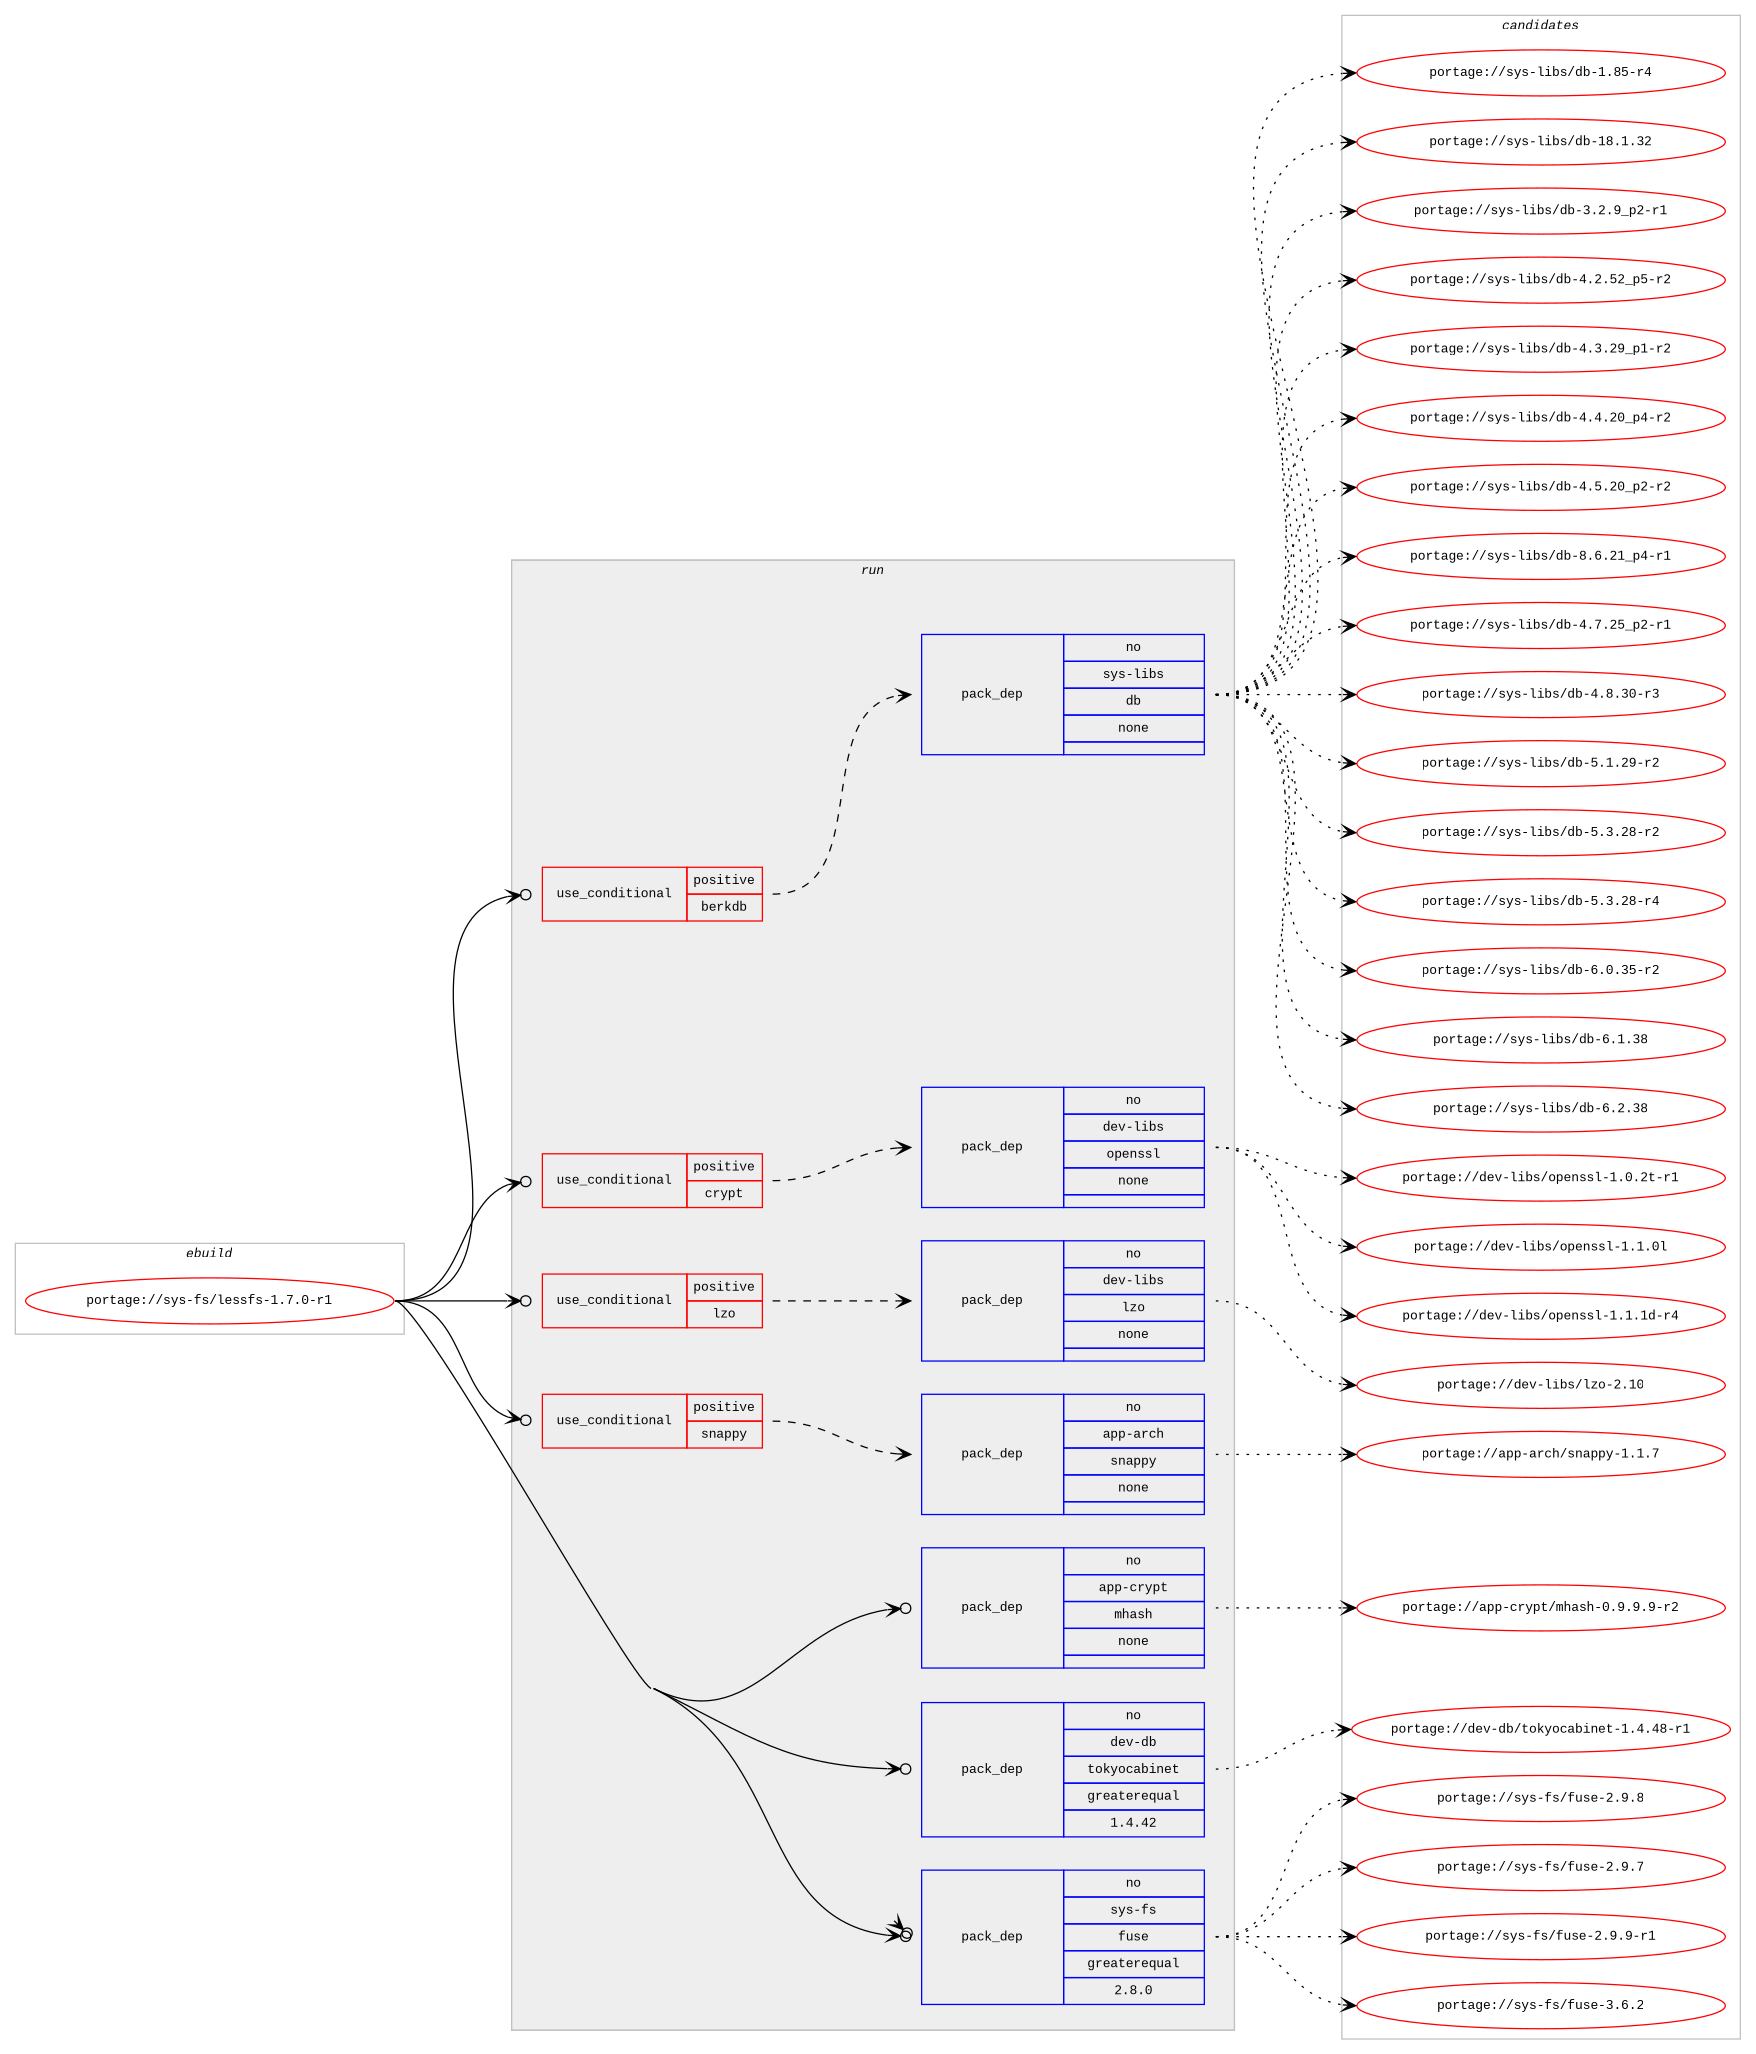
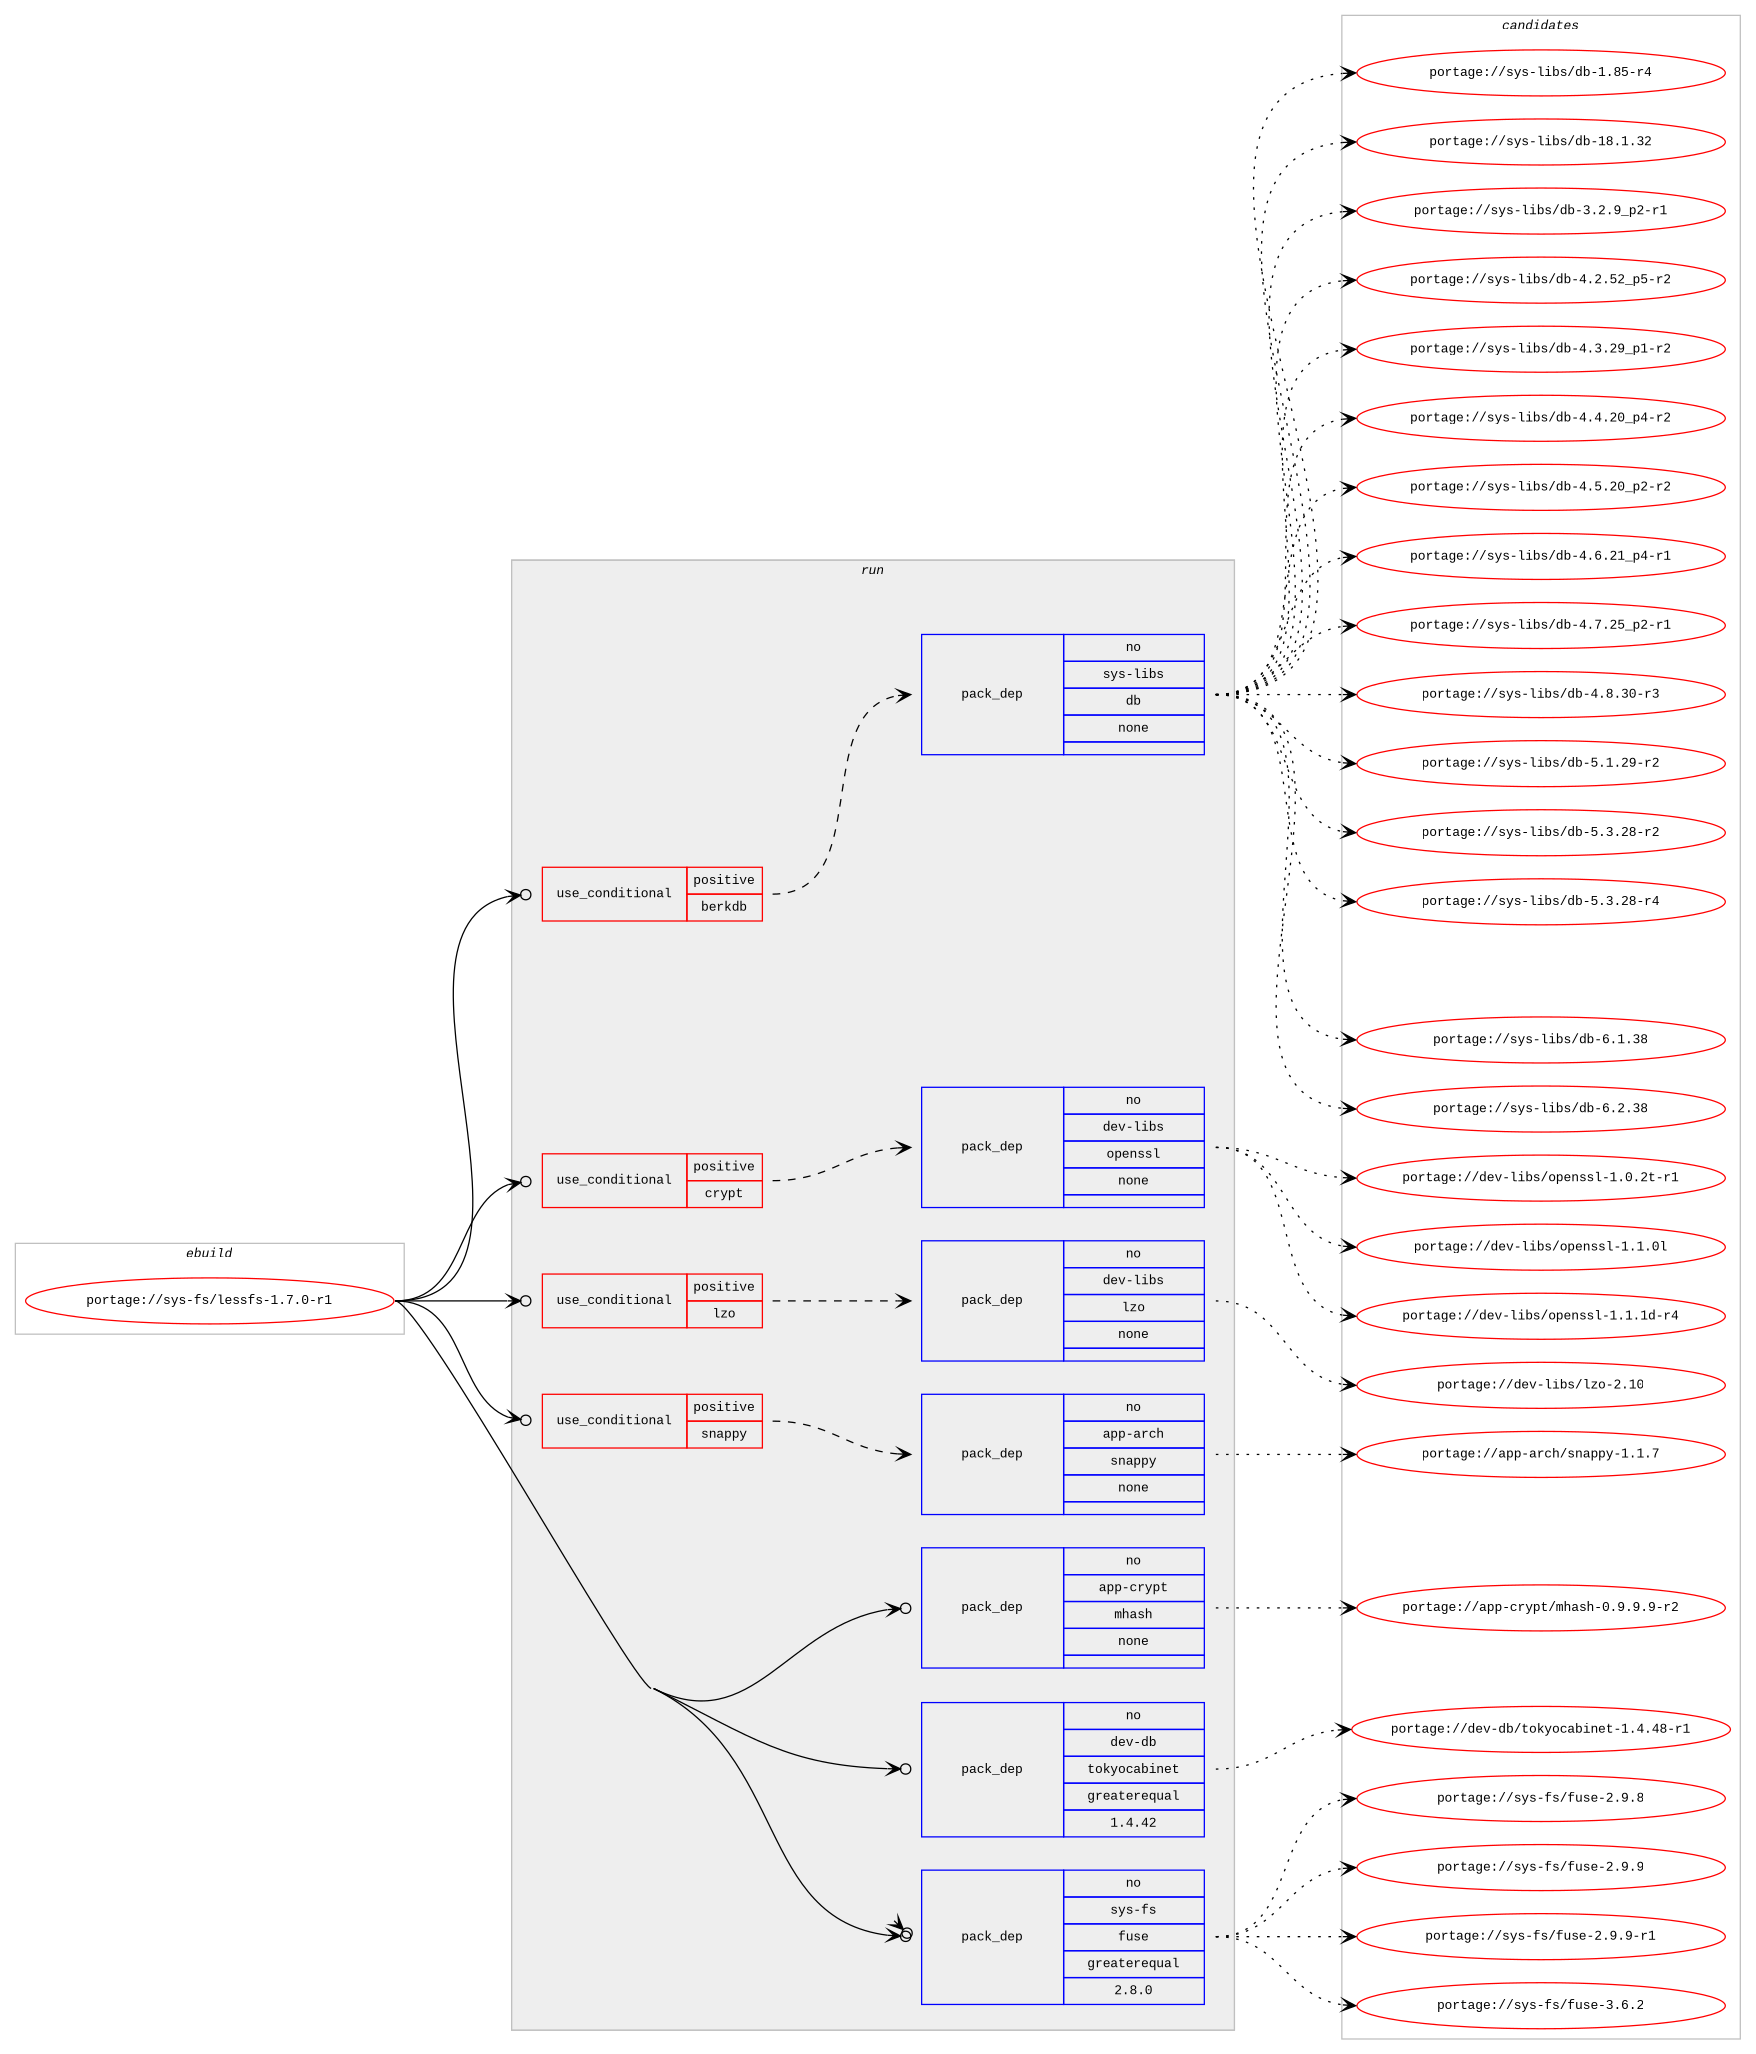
(1541, 556) -> (1541, 556)
(1541, 971) -> none
(1541, 1868) -> (1541, 1868)
